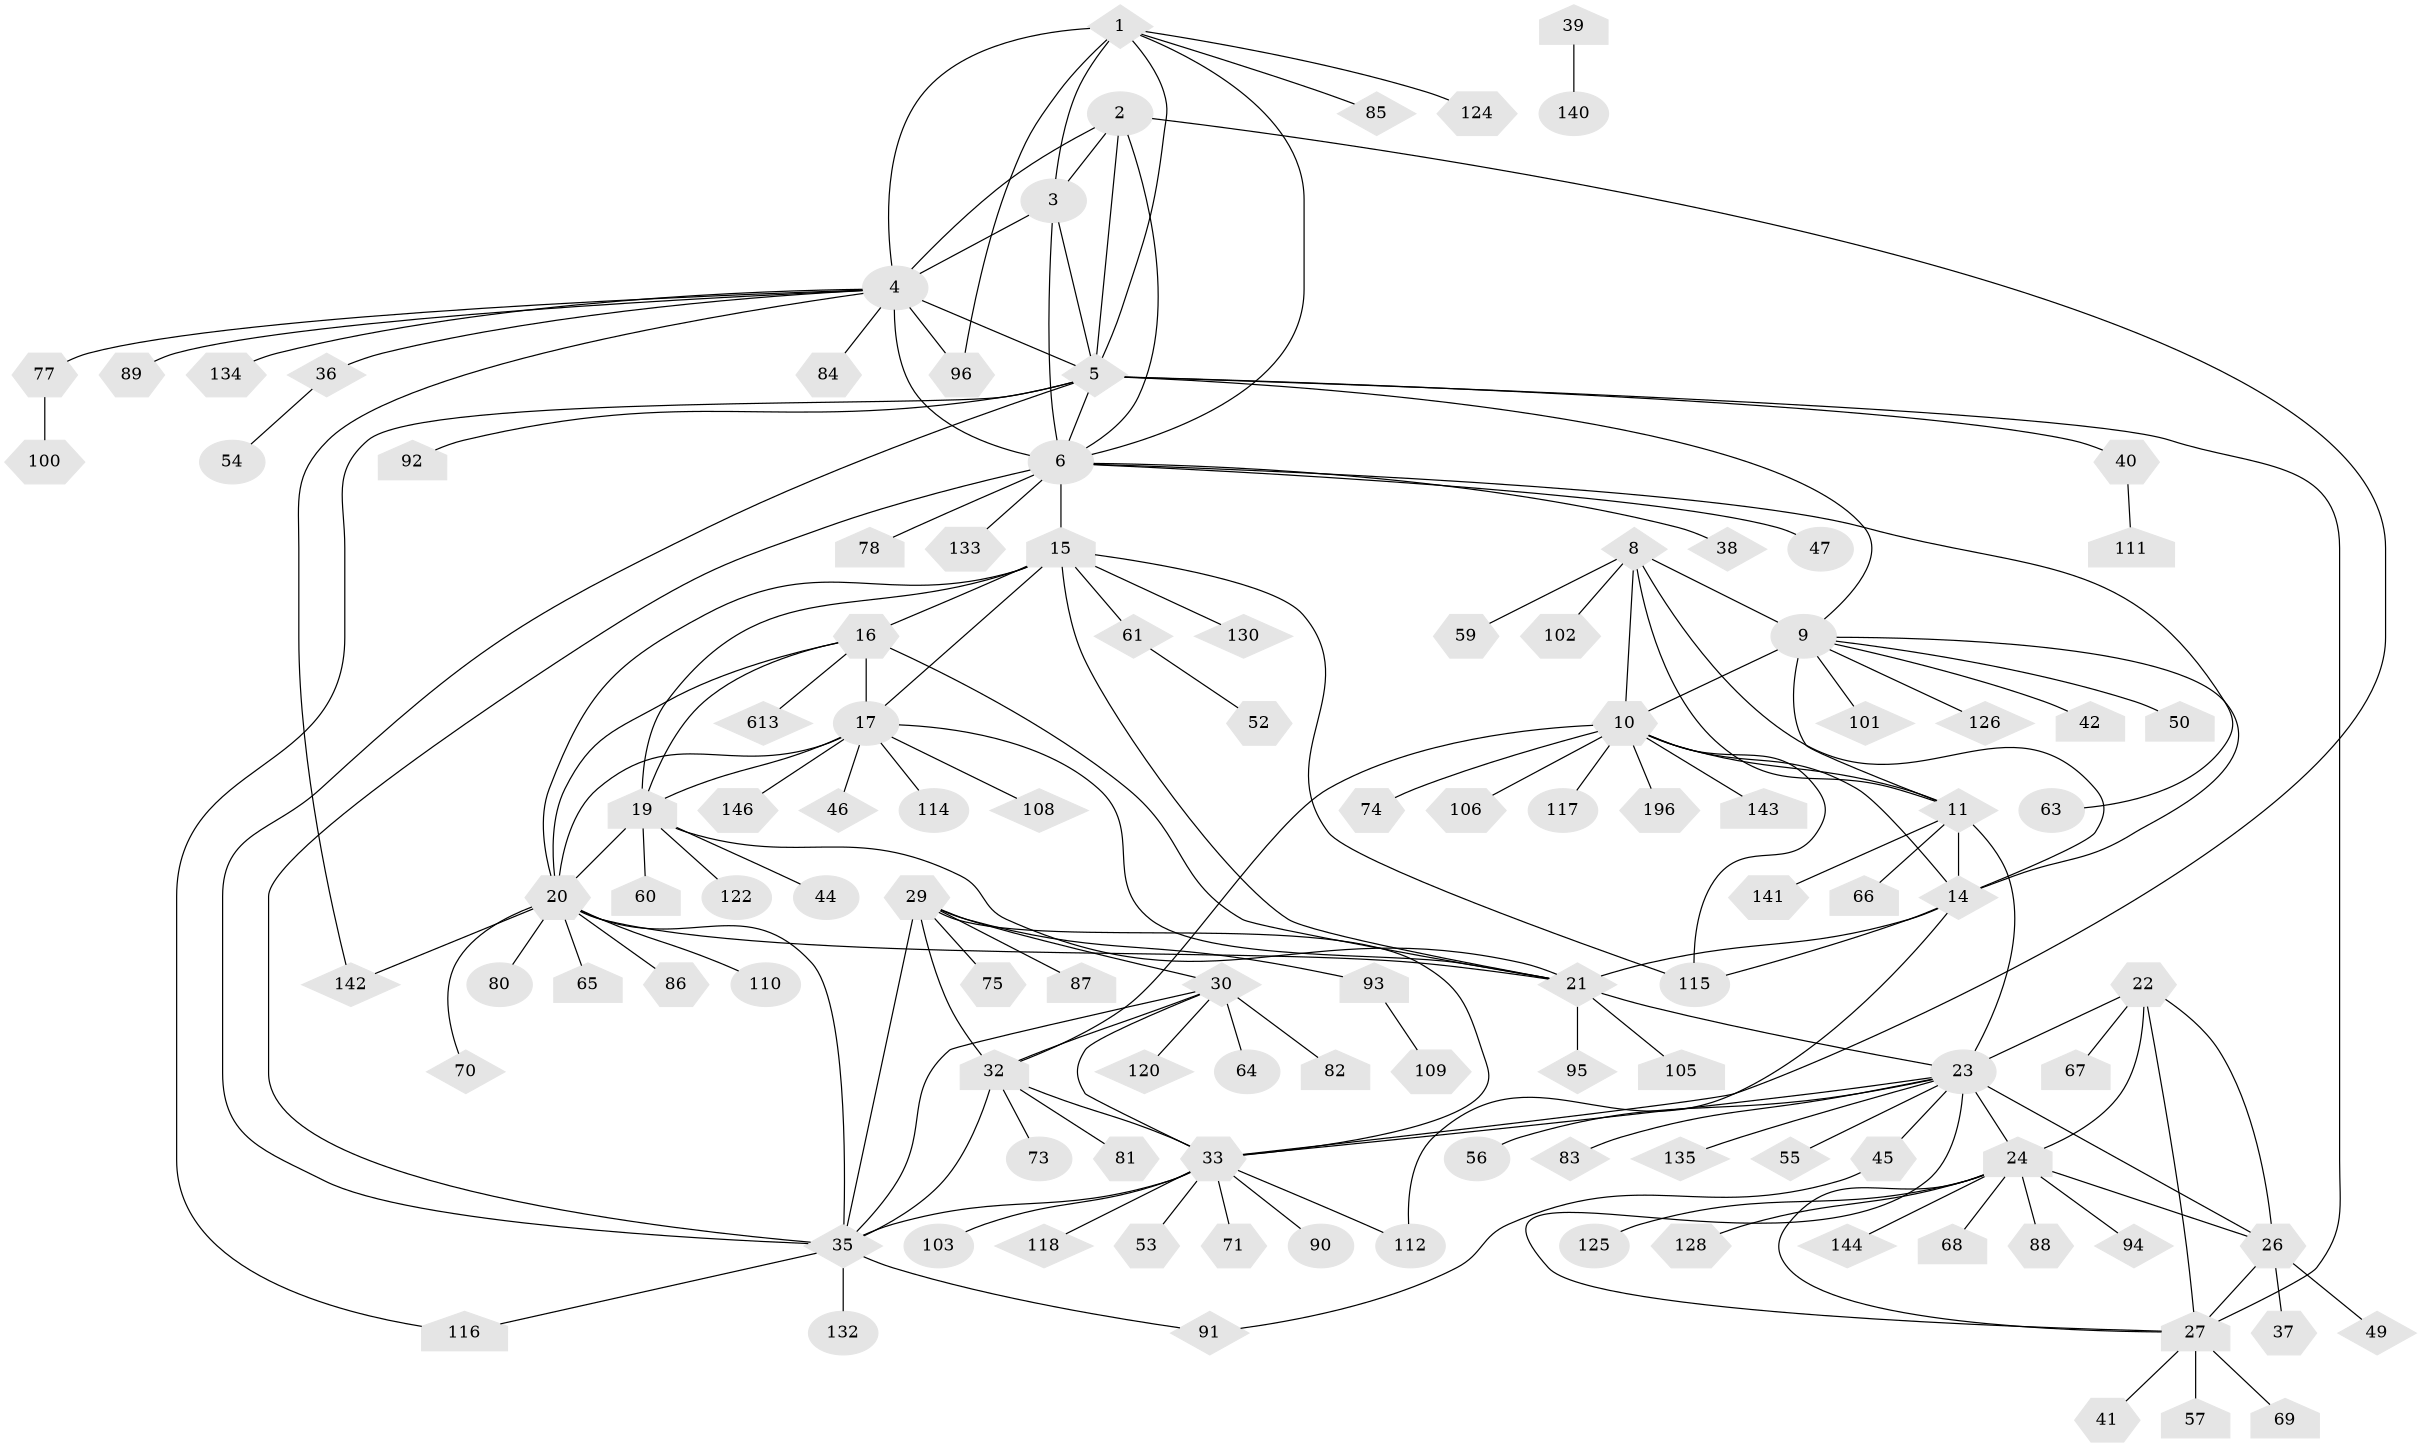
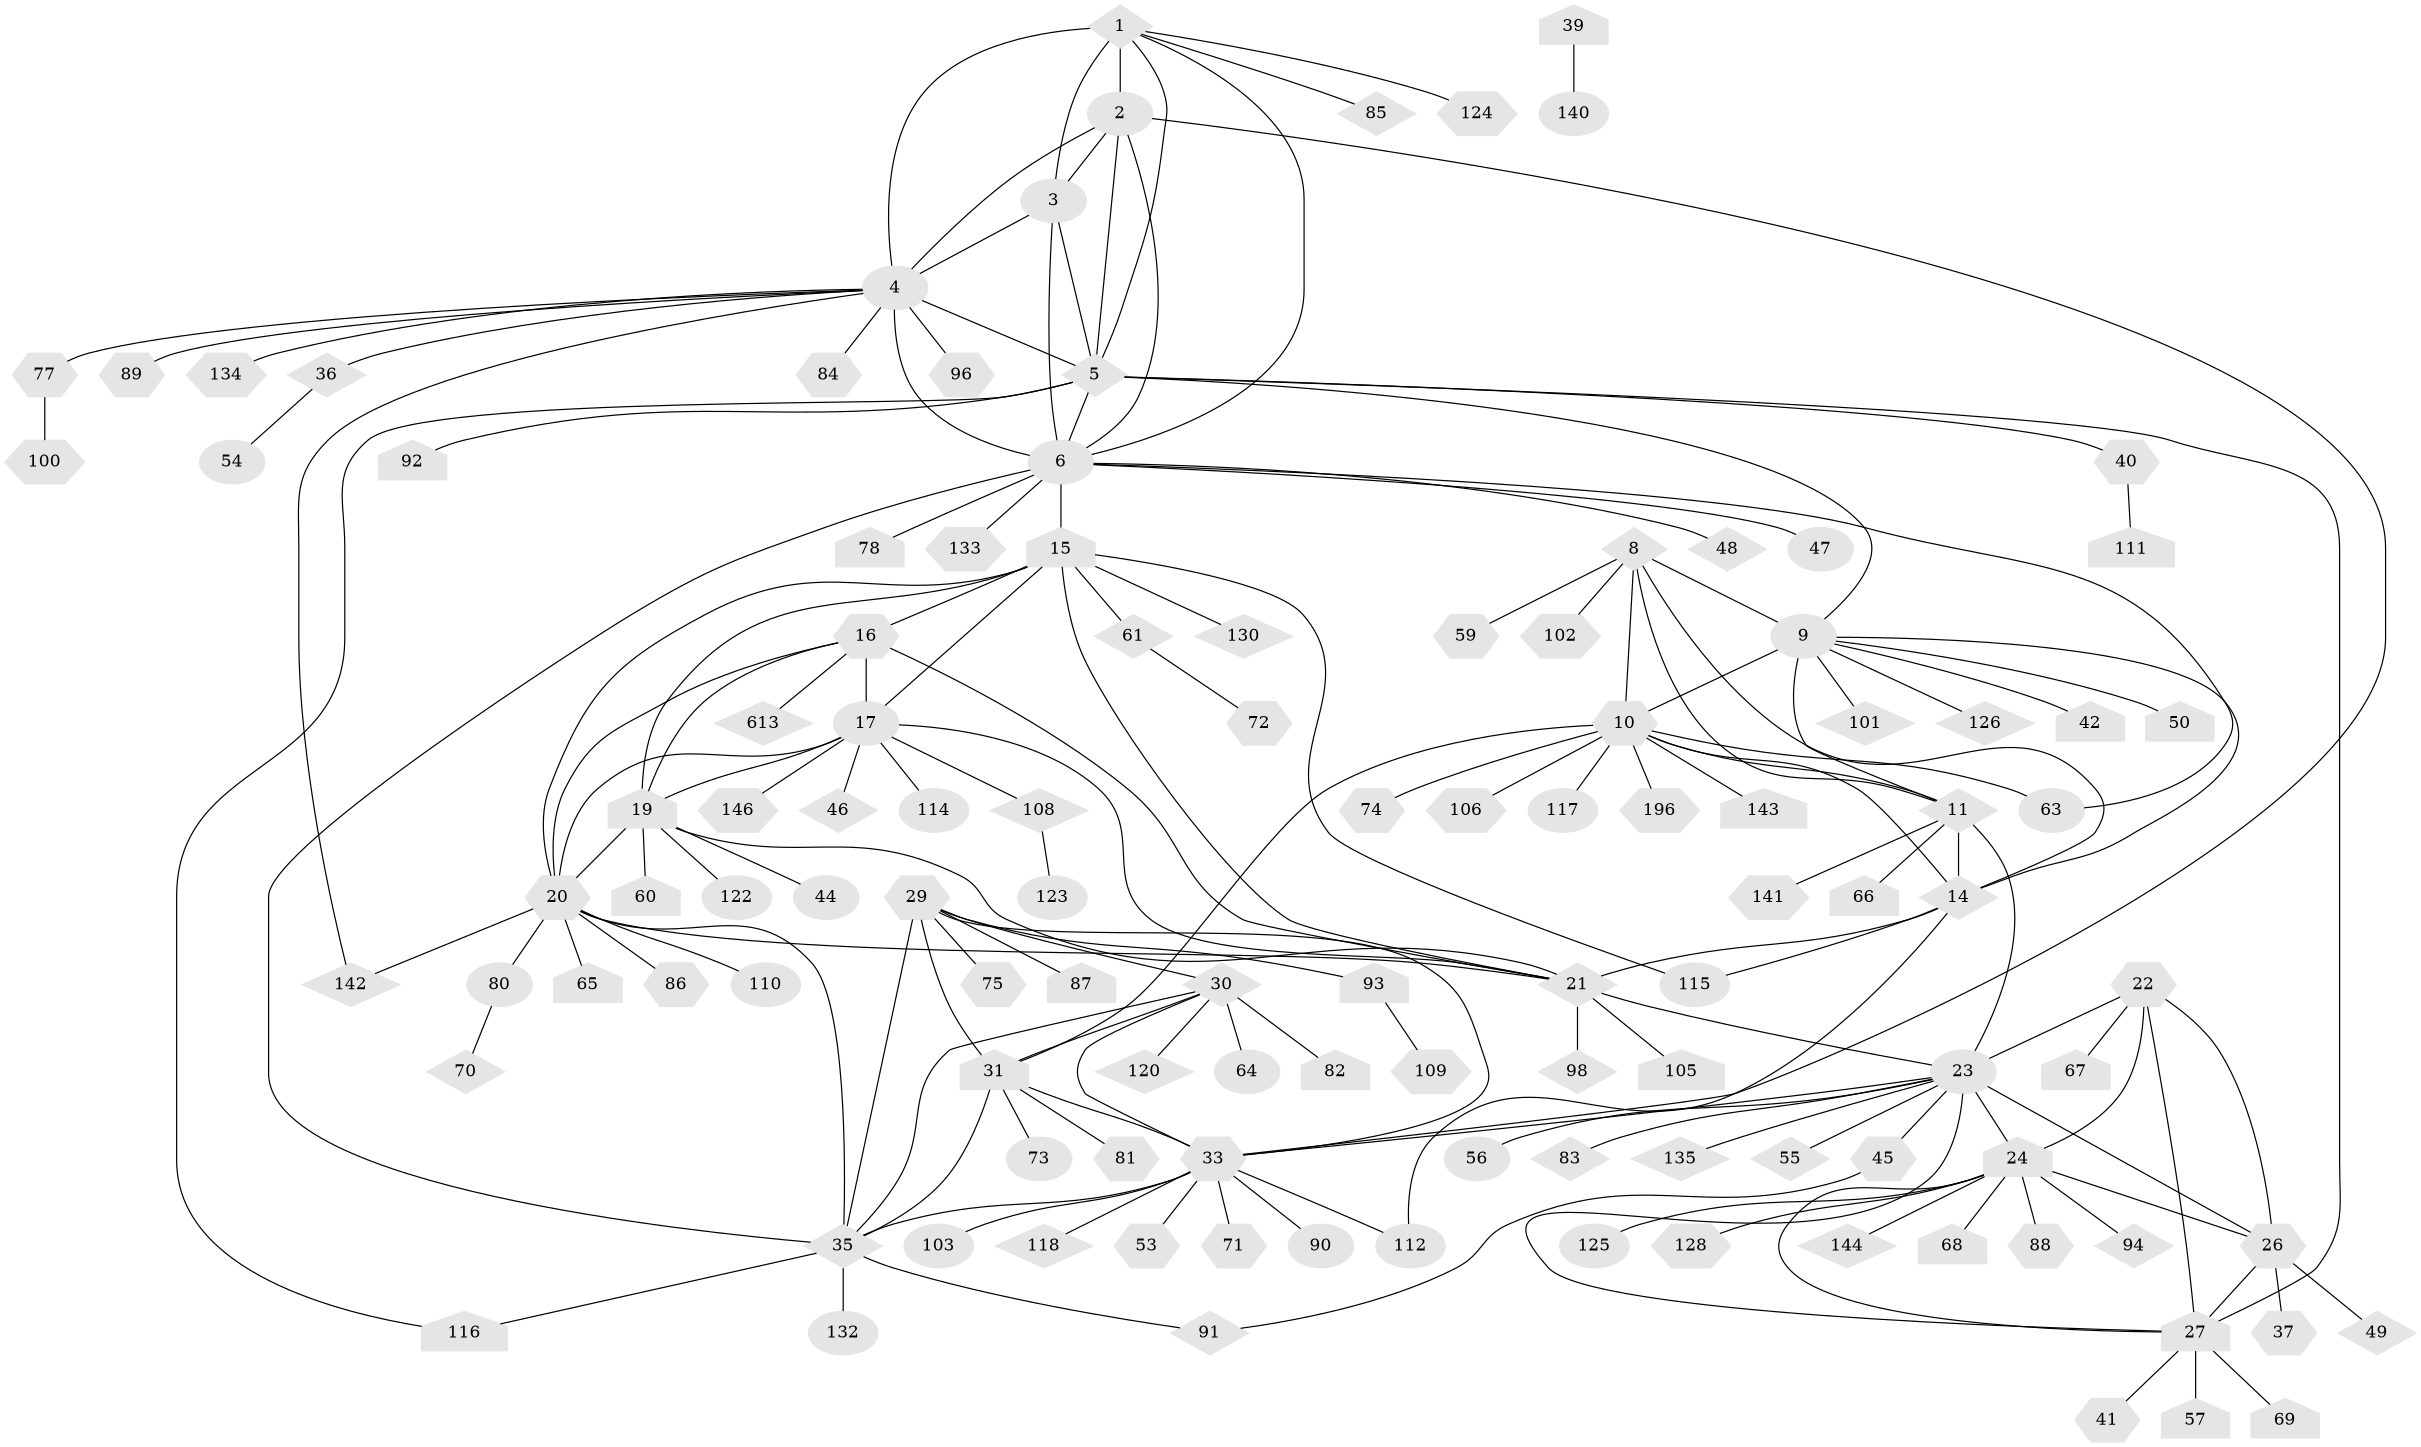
(1003, 199) -> (1120, 70)
(1727, 549) -> (1727, 549)
(1259, 723) -> (1259, 723)
(1823, 821) -> (1812, 757)
(273, 822) -> none
none -> (1052, 898)
(457, 962) -> (482, 1030)
(994, 1072) -> (994, 1072)
(1577, 1072) -> (1577, 1072)
